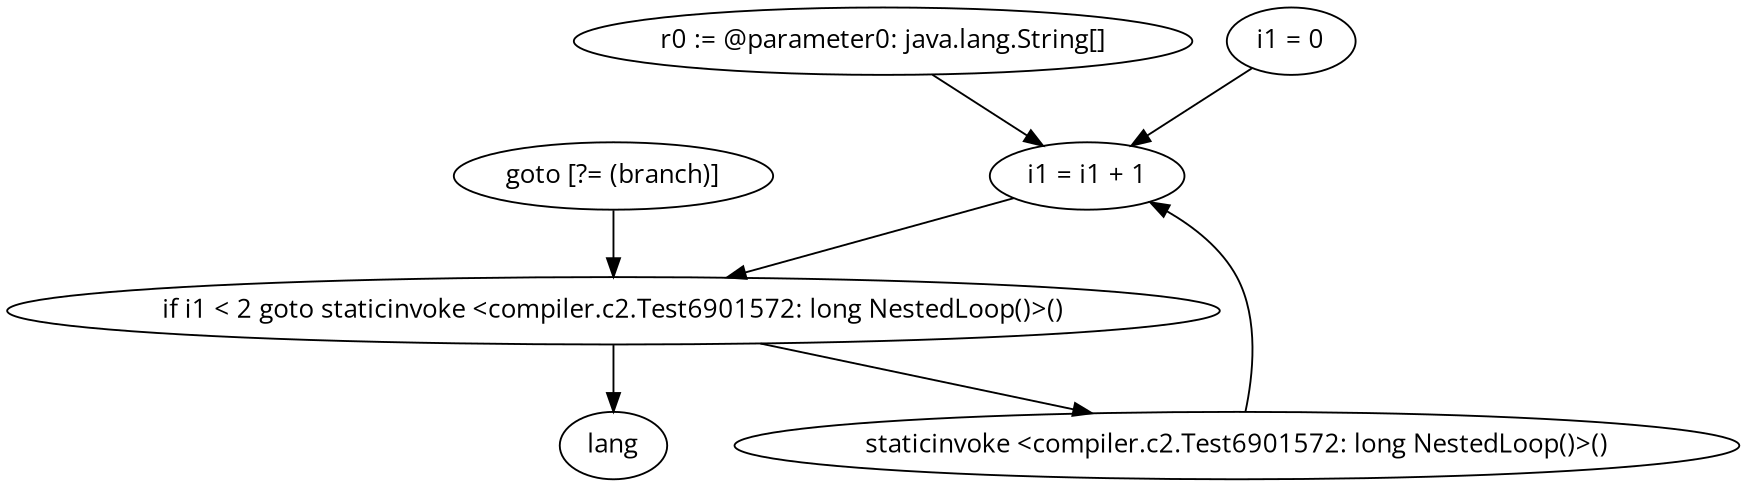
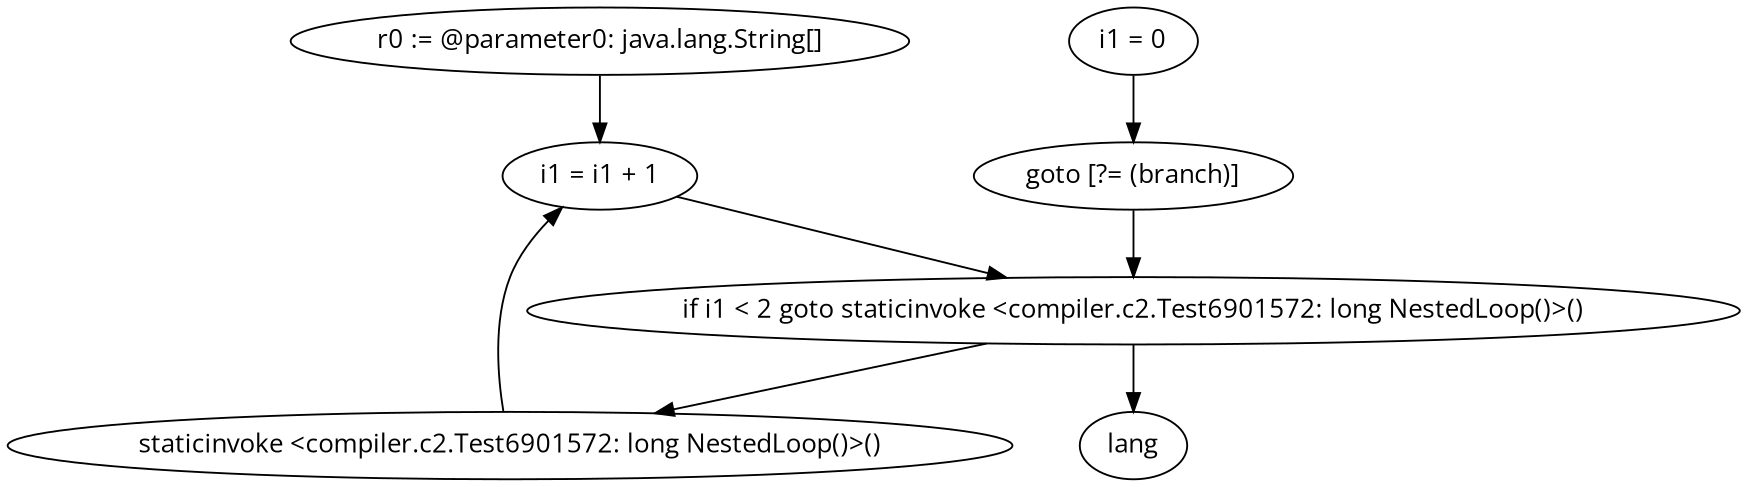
(1200, 102) -> (1133, 99)
